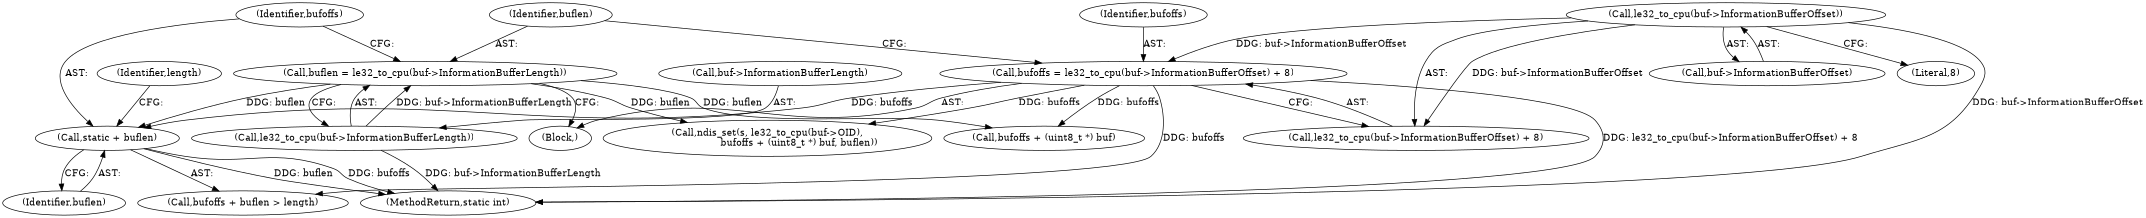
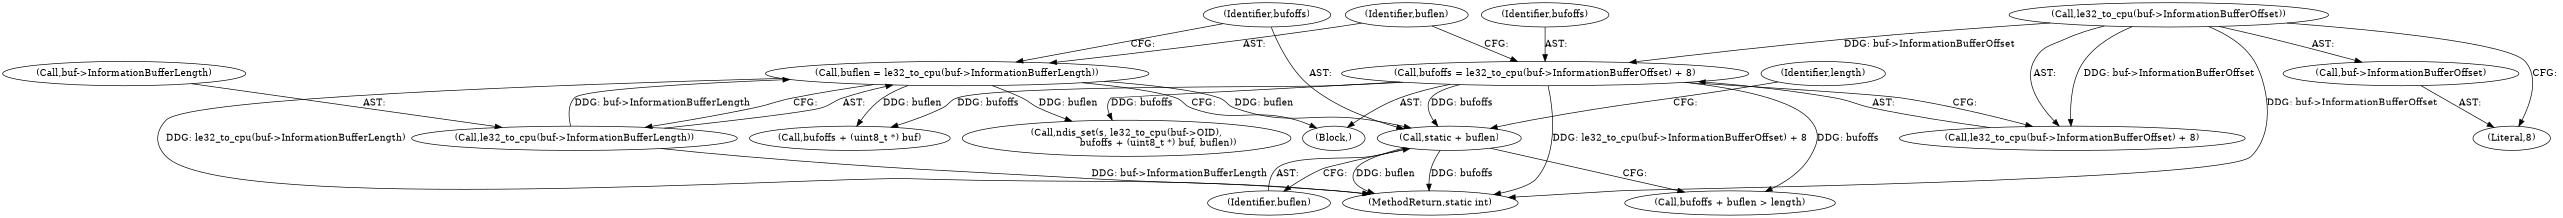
(1756, 46) -> (2454, 105)
(204, 174) -> (1637, 174)
none -> (434, 189)
